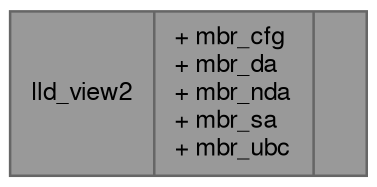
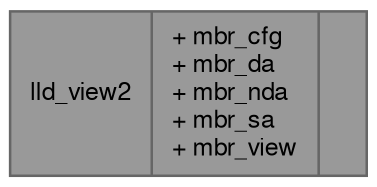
(233, 148) -> (235, 148)
